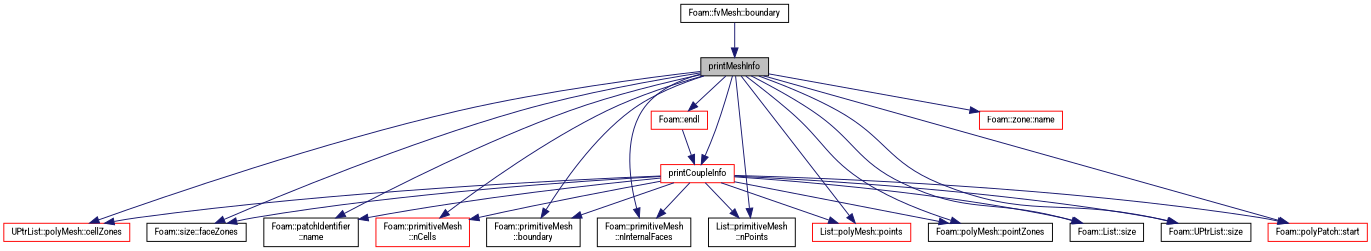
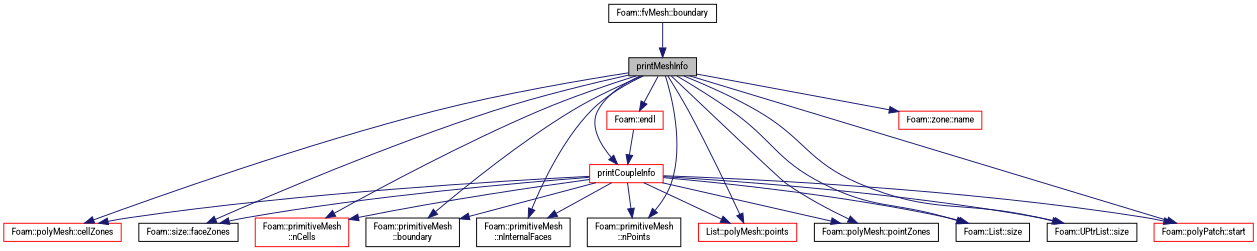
(67, 232) -> (62, 232)
(311, 232) -> none
(752, 232) -> (634, 232)
